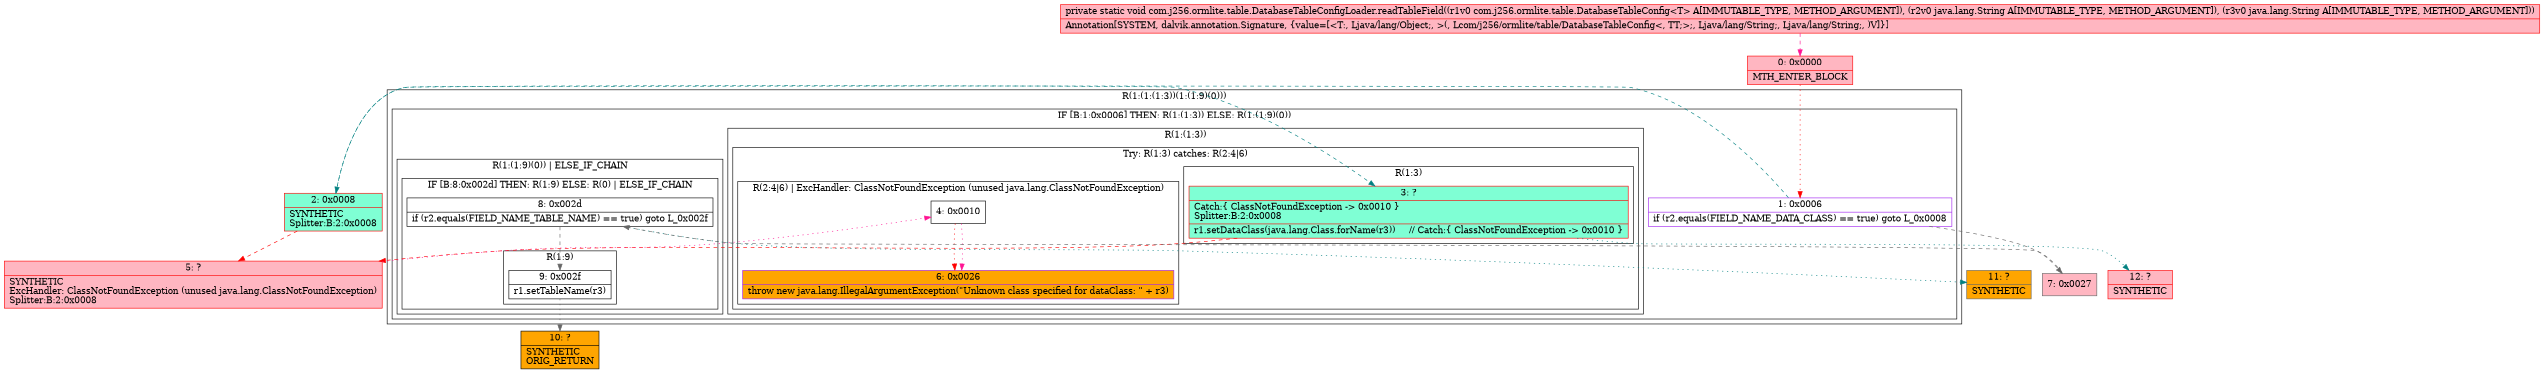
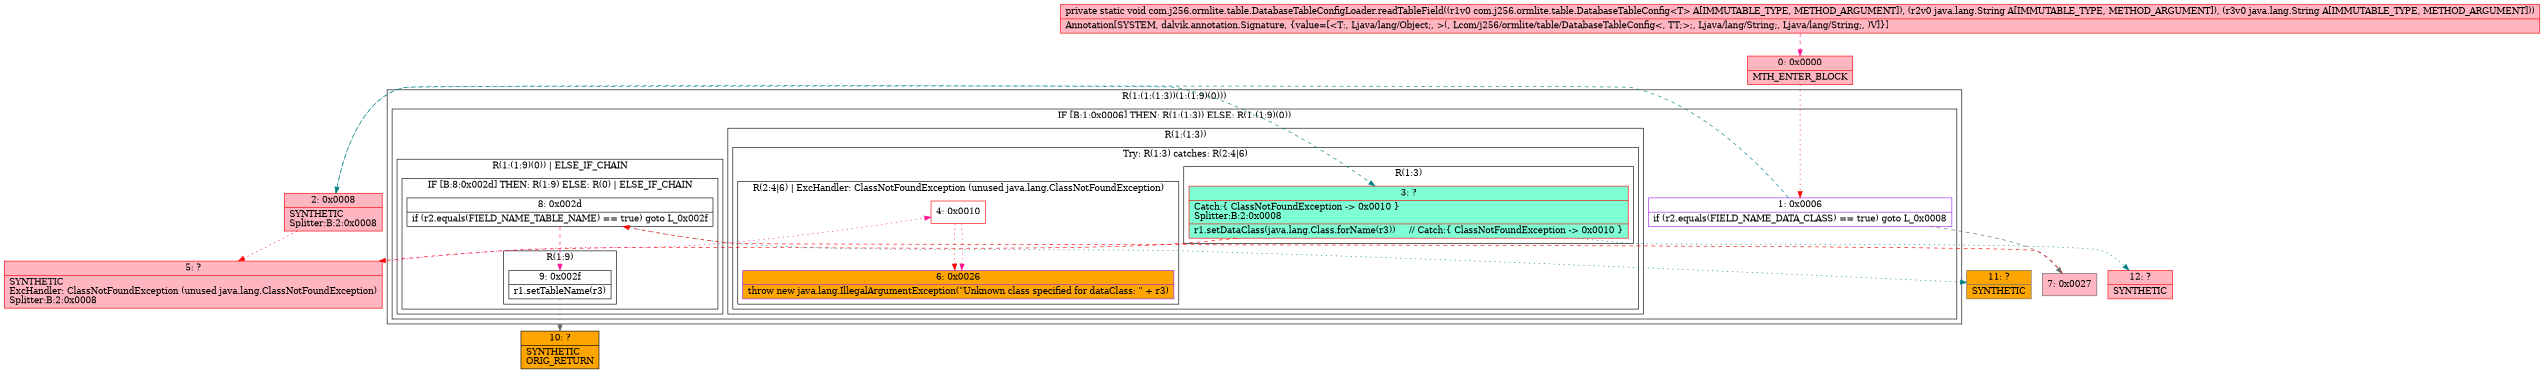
(333, 212) -> (333, 212)
(958, 212) -> (958, 212)
(560, 243) -> (560, 243)
(989, 244) -> (989, 244)
(271, 245) -> (271, 245)
